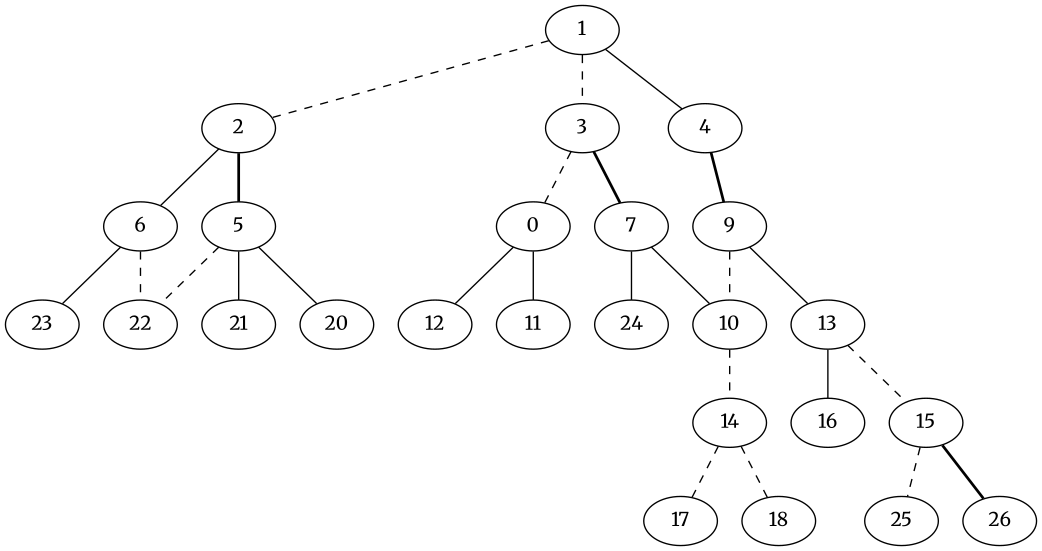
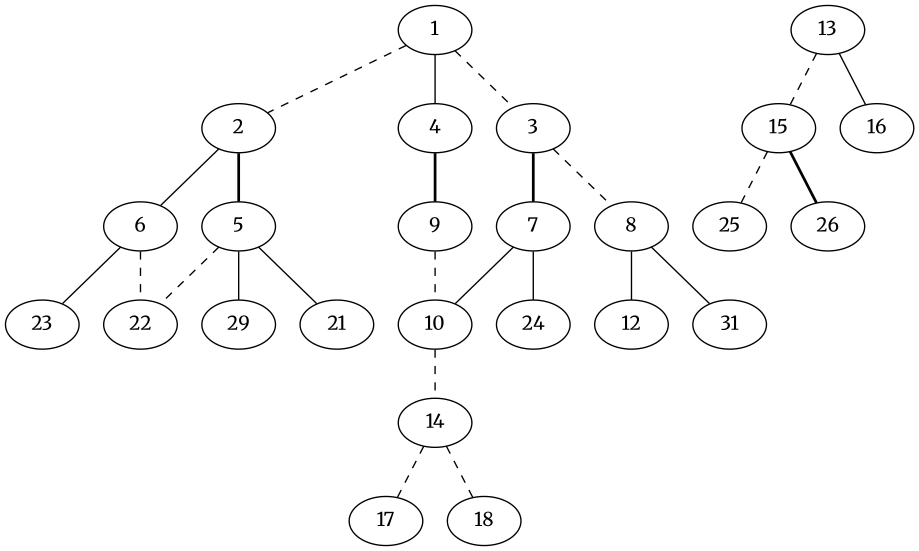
(533, 226) -> (631, 226)
(779, 275) -> none
(337, 325) -> (239, 325)
(533, 325) -> (730, 325)
